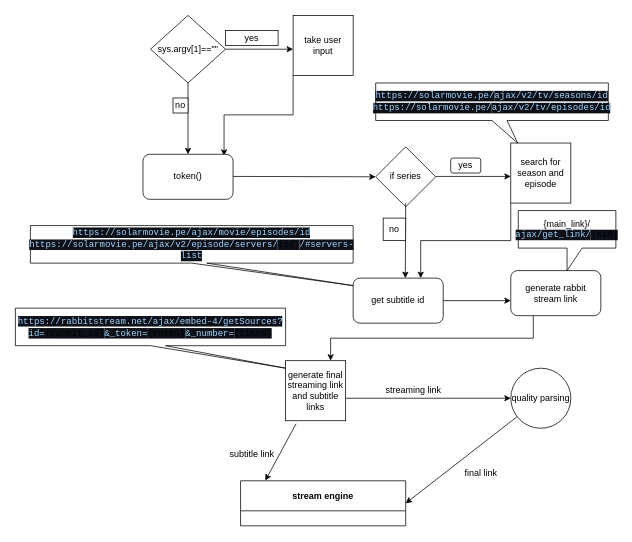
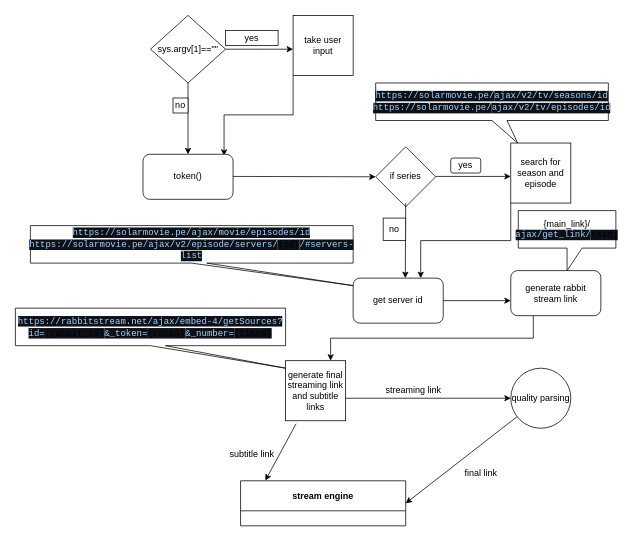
(398, 300) -> (398, 300)
